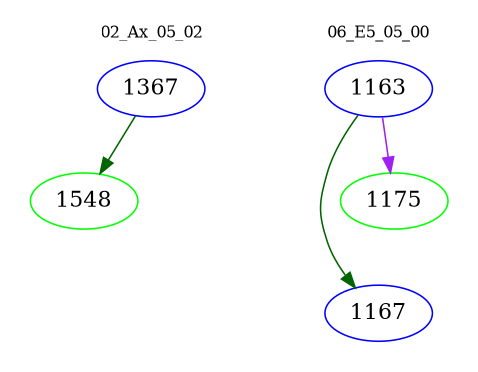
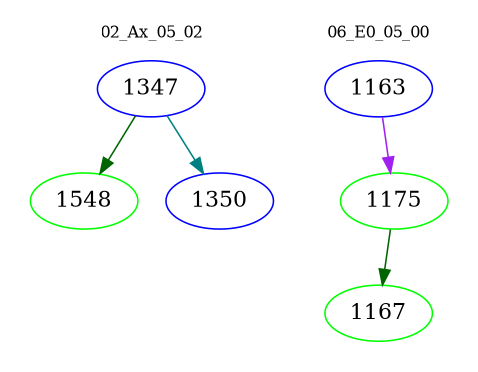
(379, 34) -> (379, 34)
(151, 89) -> (151, 89)
(322, 194) -> (388, 249)
none -> (220, 201)
(379, 313) -> (379, 313)
